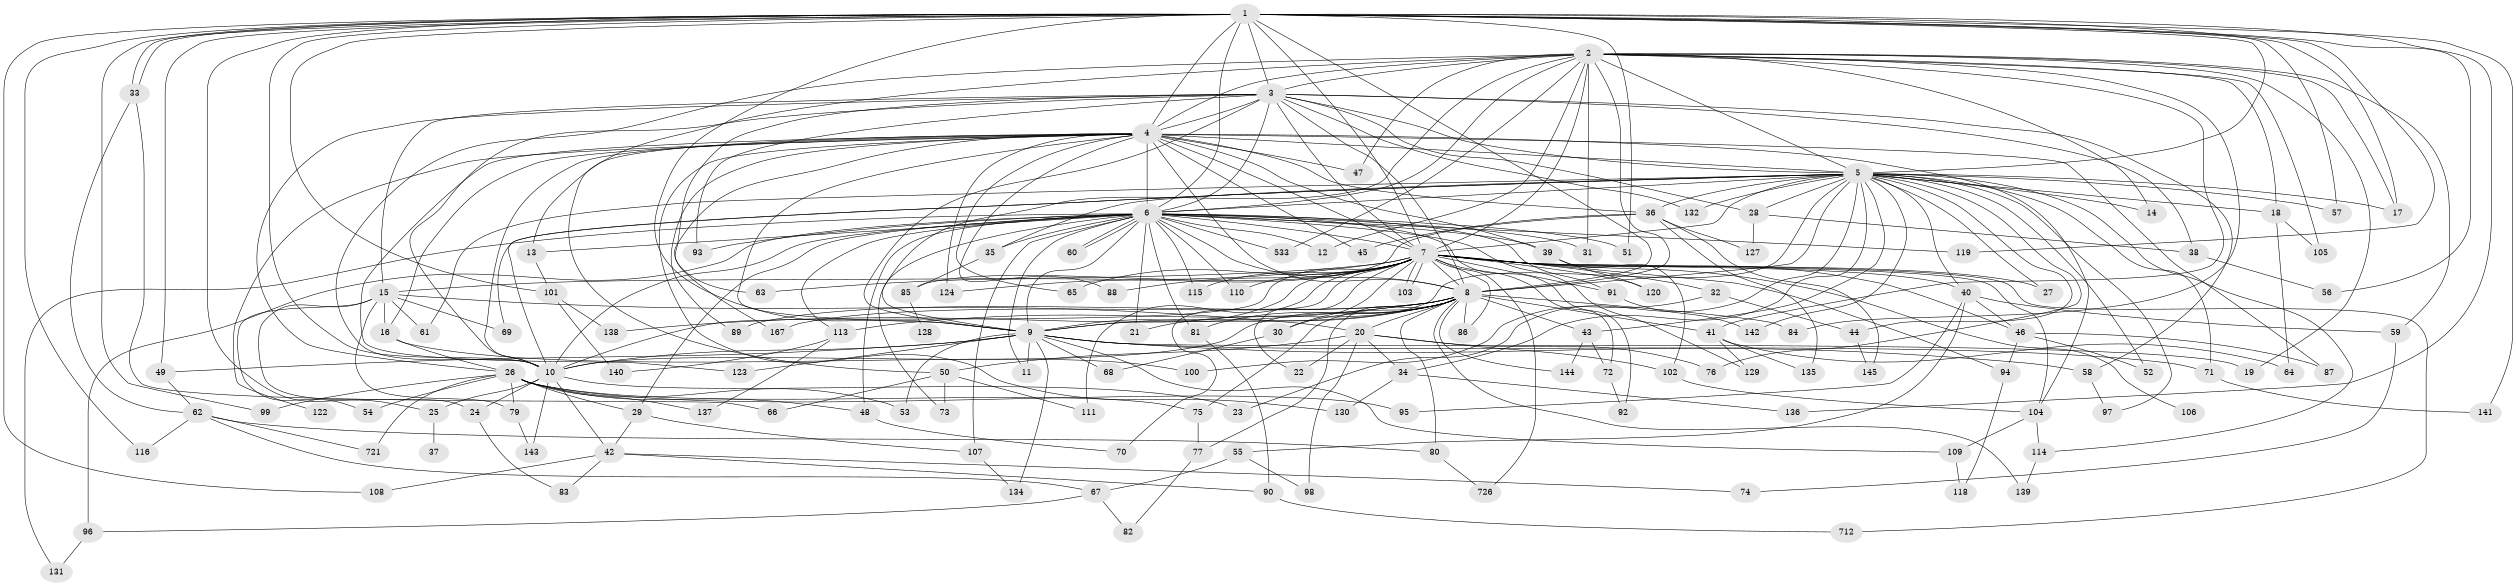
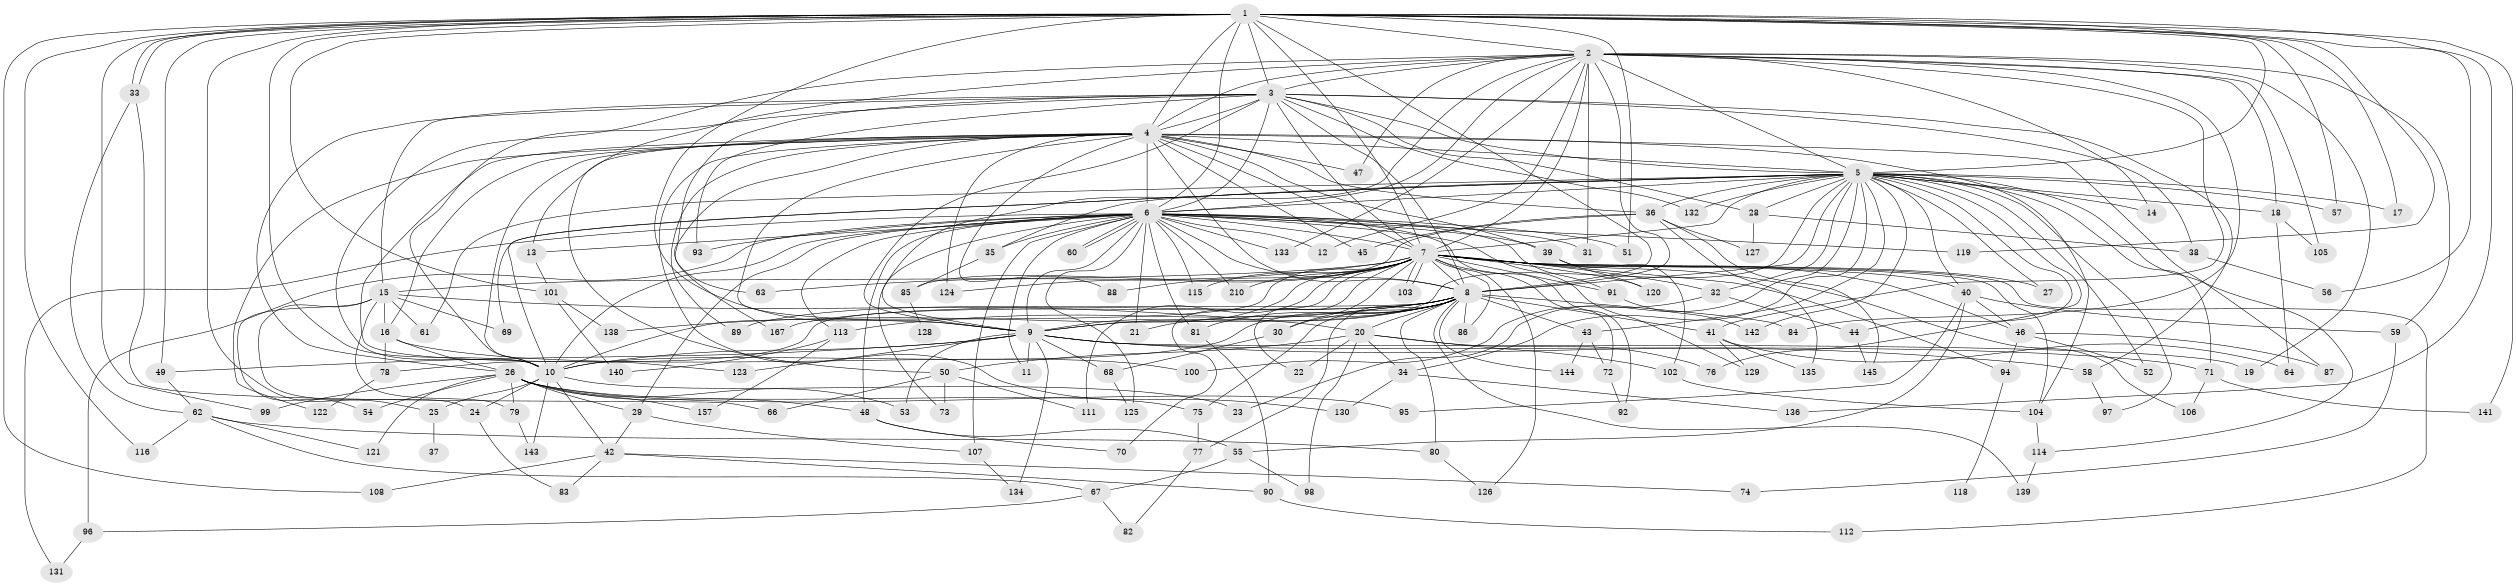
(2033, 59) -> (1417, 34)
(1282, 253) -> (1282, 253)
none -> (1814, 262)
(1072, 293) -> none
(1237, 293) -> (1237, 293)
none -> (385, 373)
none -> (2197, 396)
(705, 413) -> (705, 413)
none -> (1132, 413)
none -> (1052, 433)
(374, 453) -> (374, 453)
(1955, 453) -> none
(1485, 493) -> (1485, 493)
(1846, 533) -> (1846, 533)
